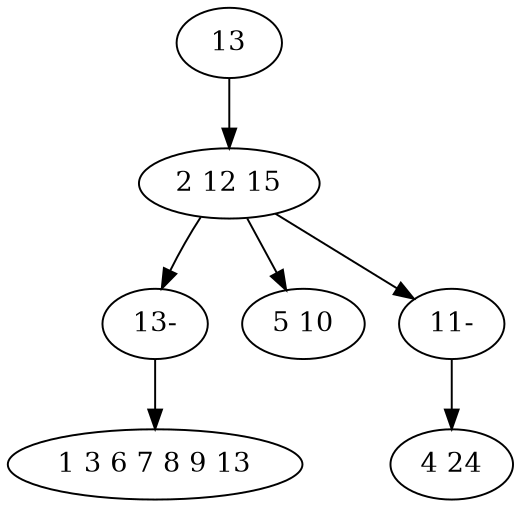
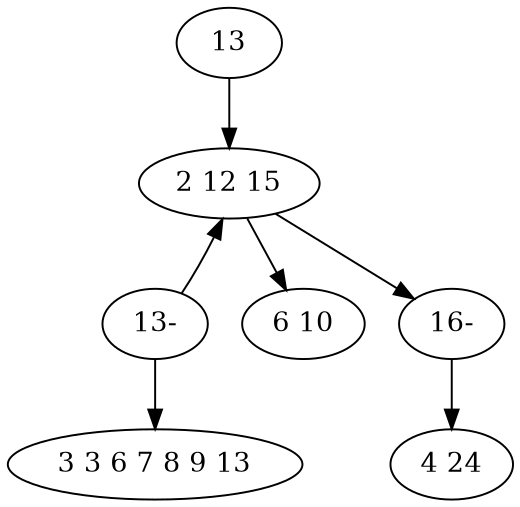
(185, 243) -> (199, 266)
(303, 324) -> (303, 324)
(452, 324) -> (452, 324)
(155, 464) -> (155, 464)
